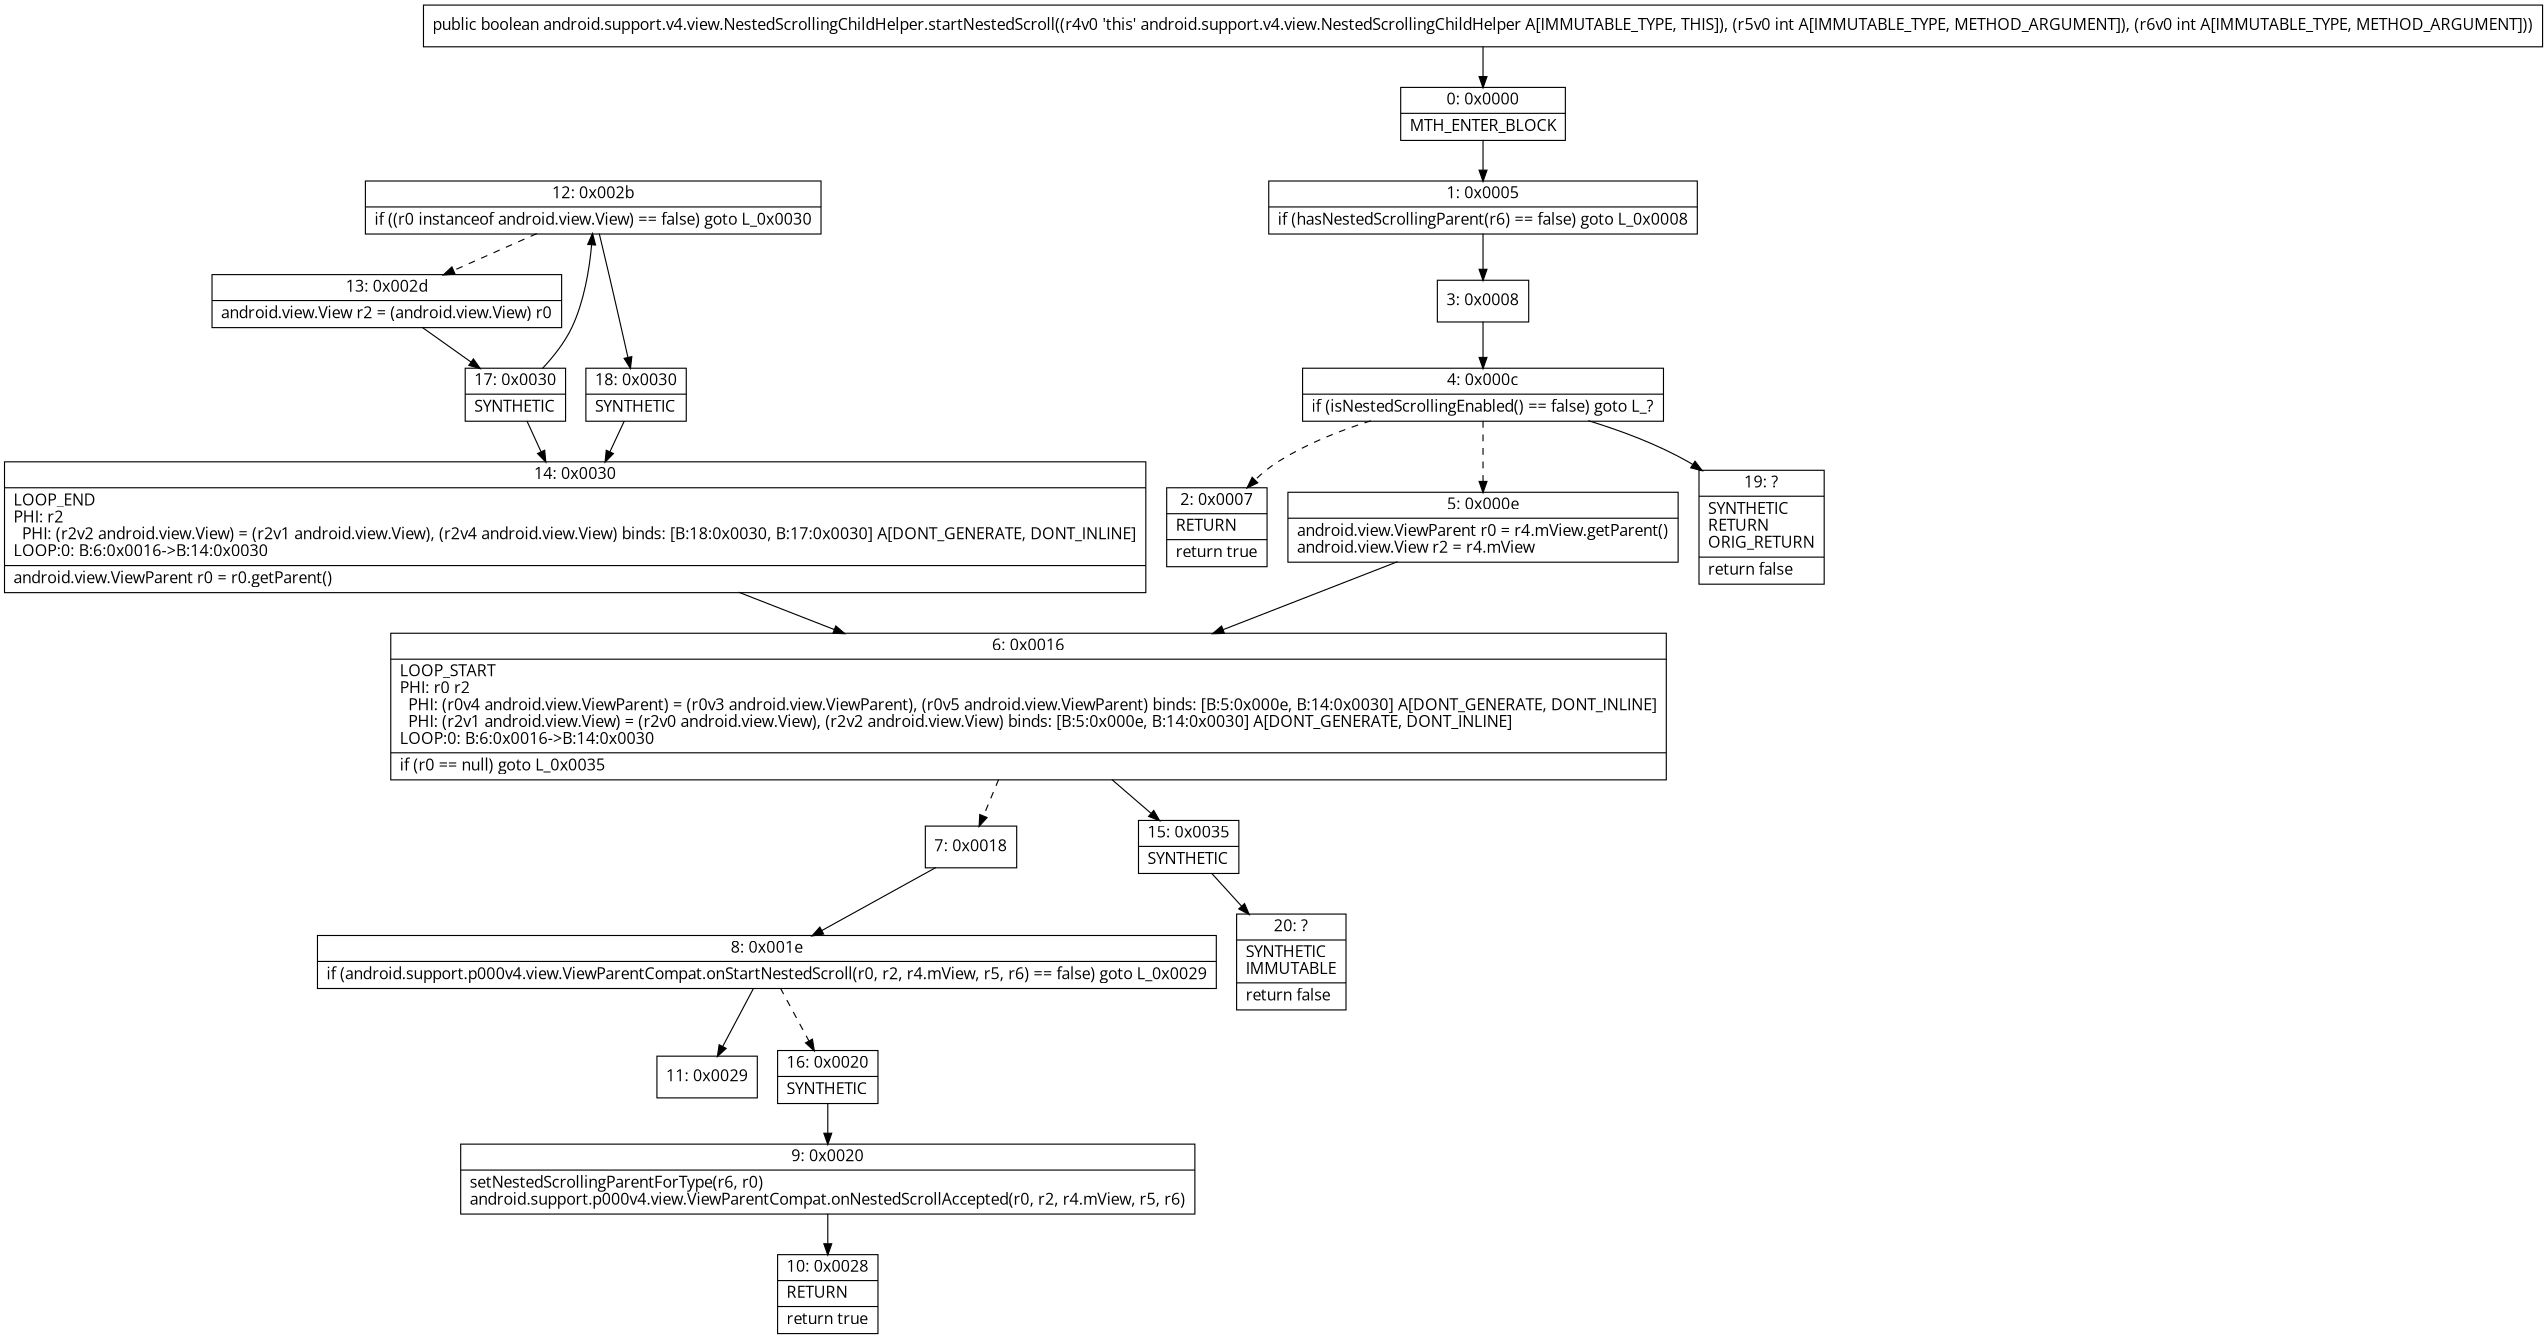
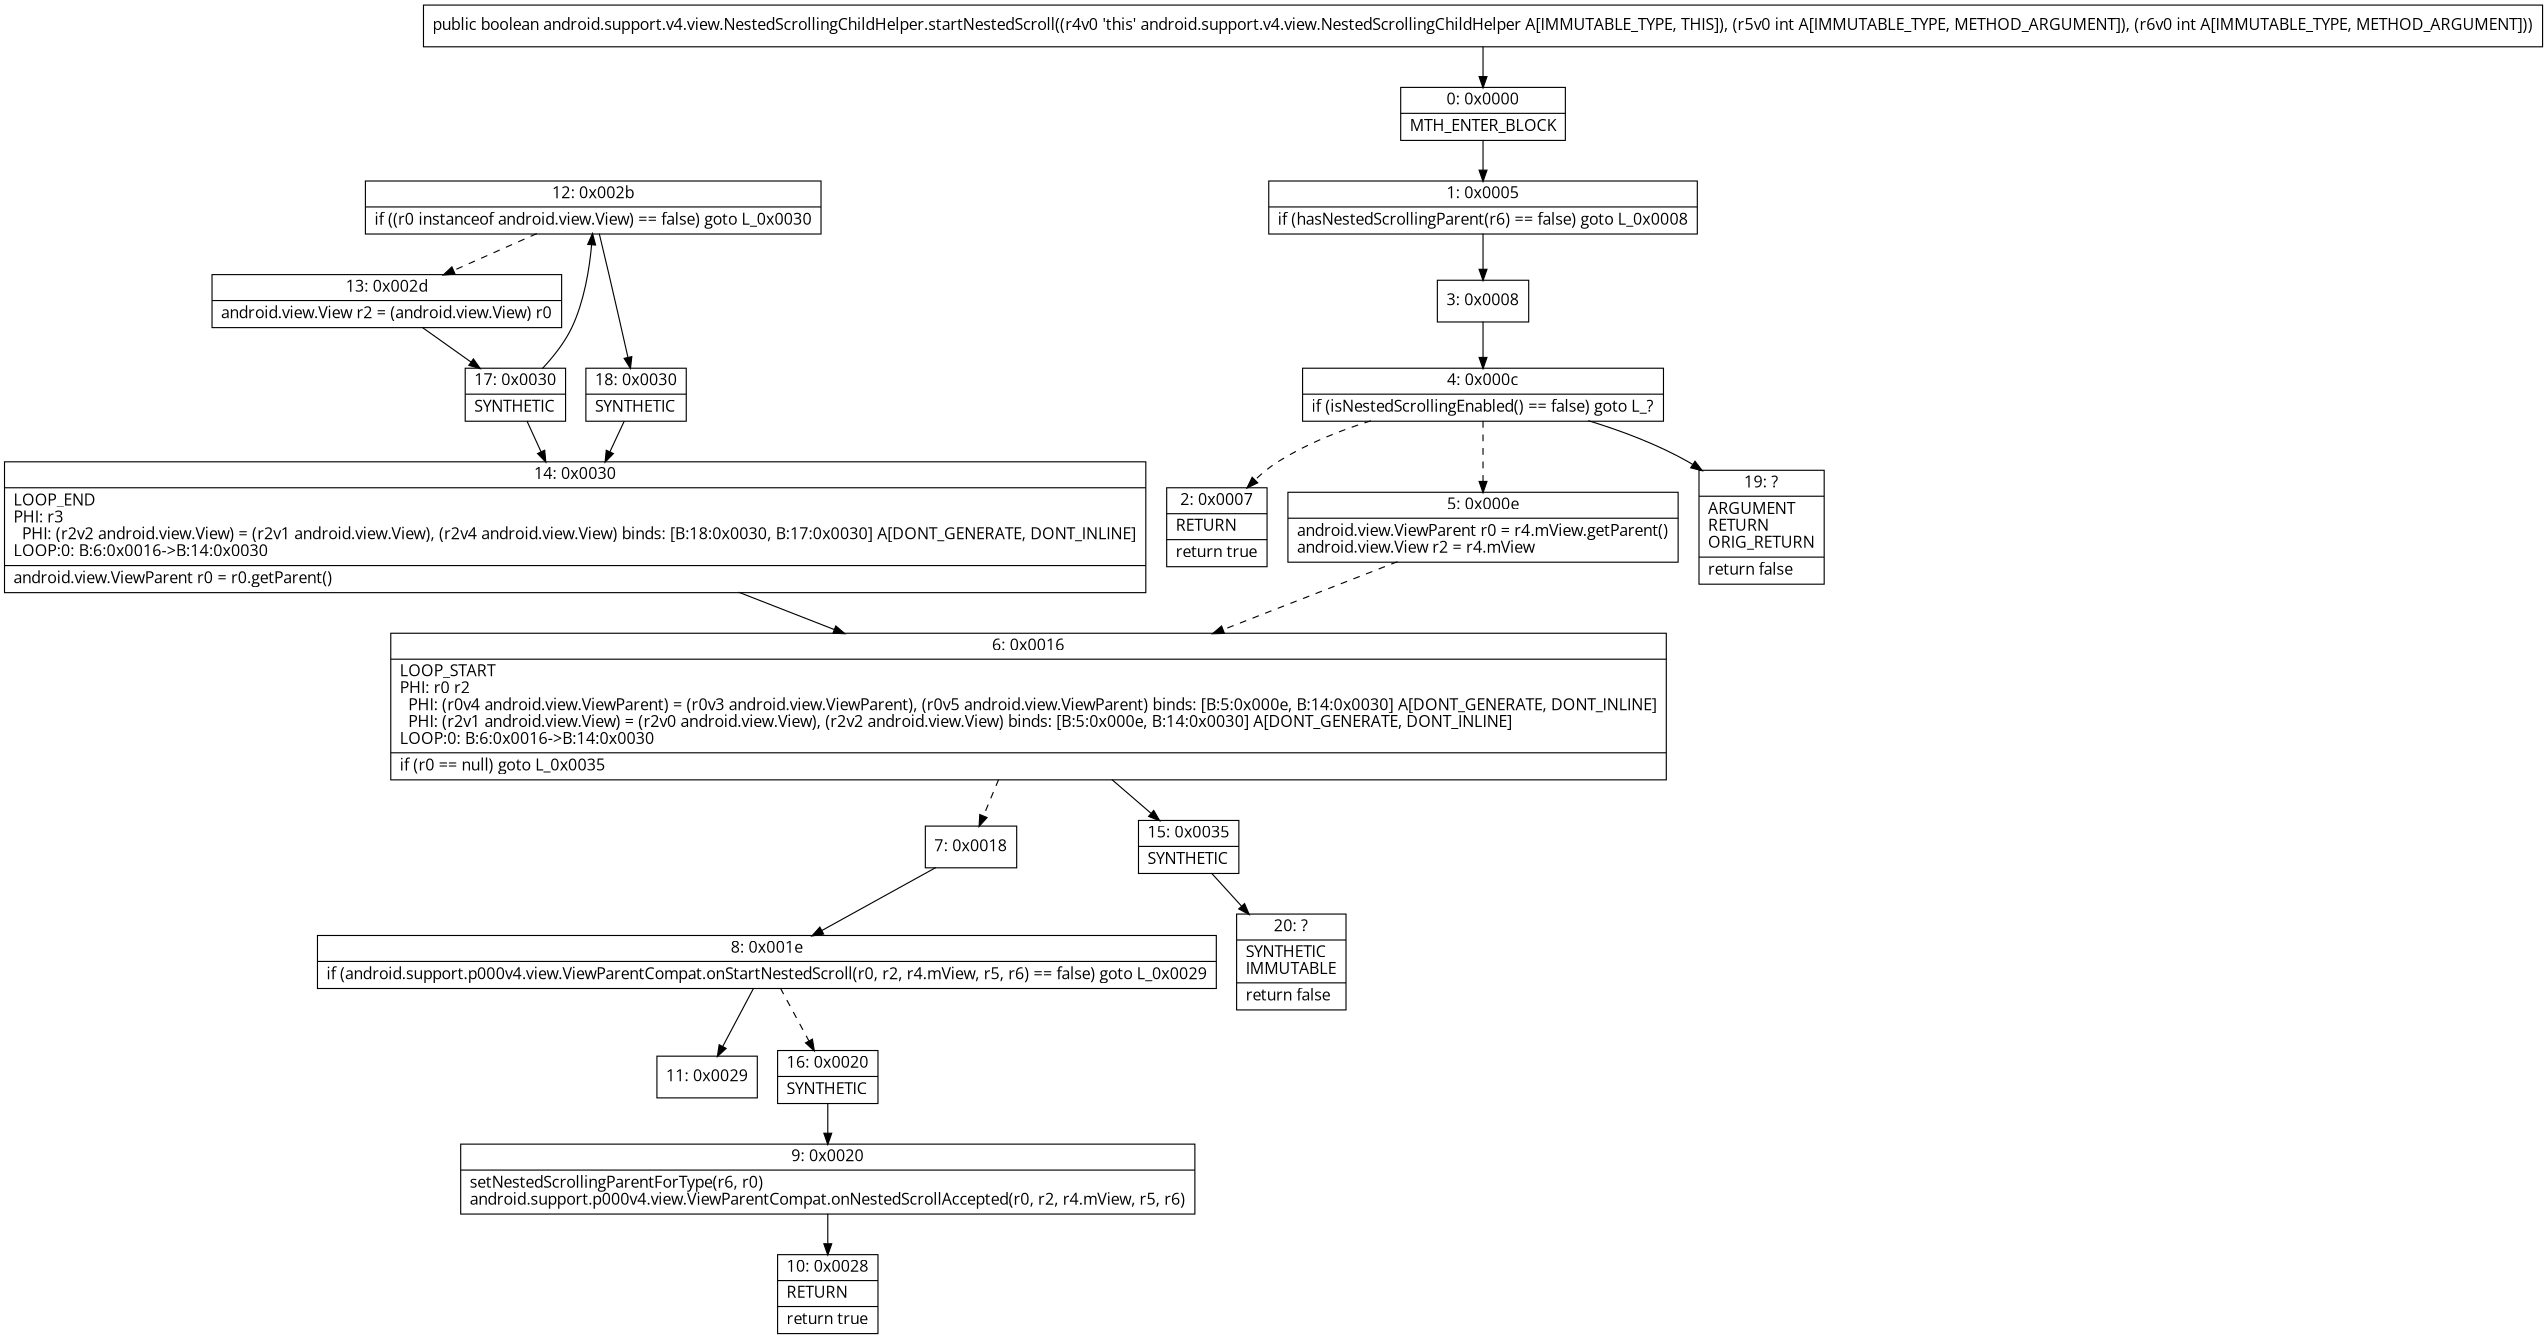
(1749, 509) -> (1752, 509)
(41, 518) -> (41, 518)
(1310, 596) -> (1310, 596)
